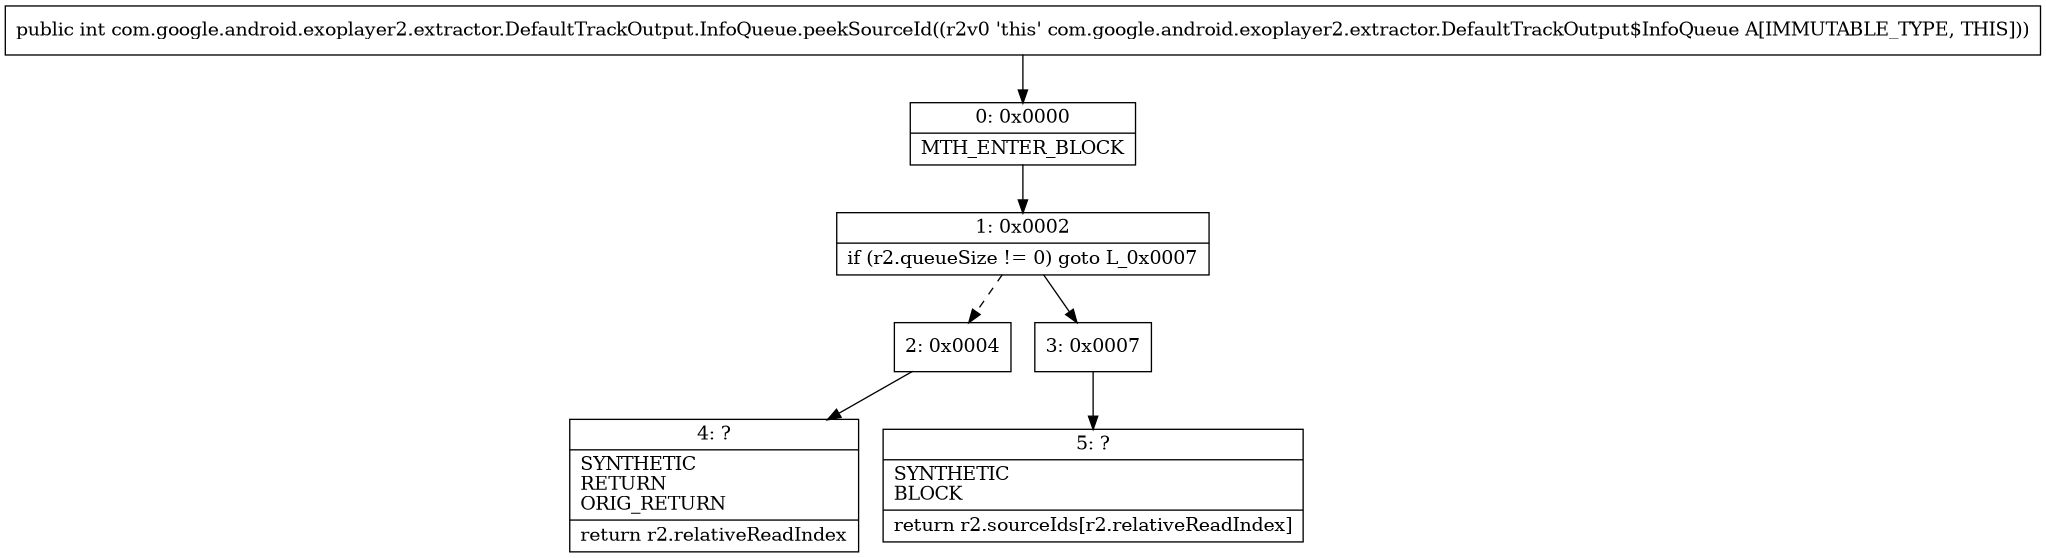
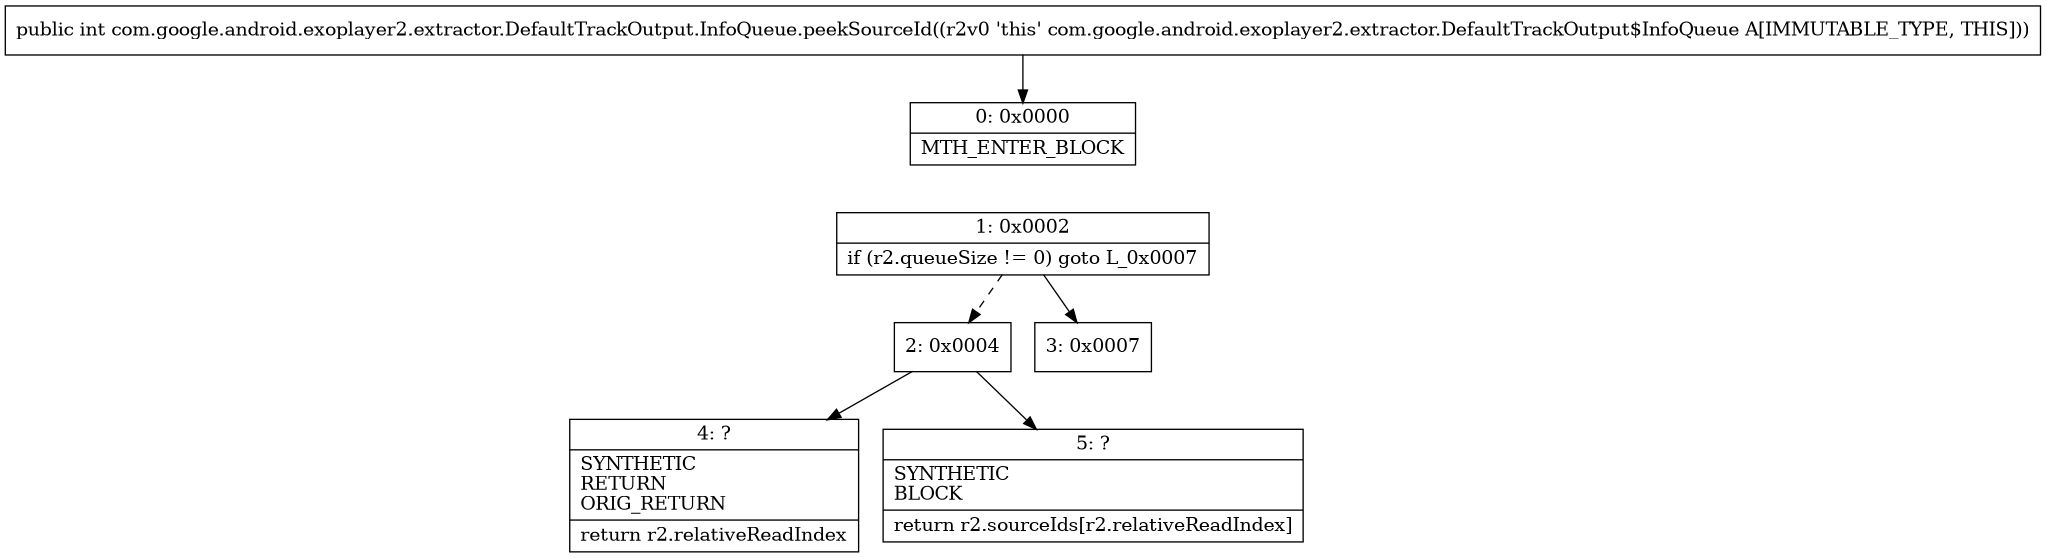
(1023, 182) -> none
(1093, 394) -> (1002, 396)
